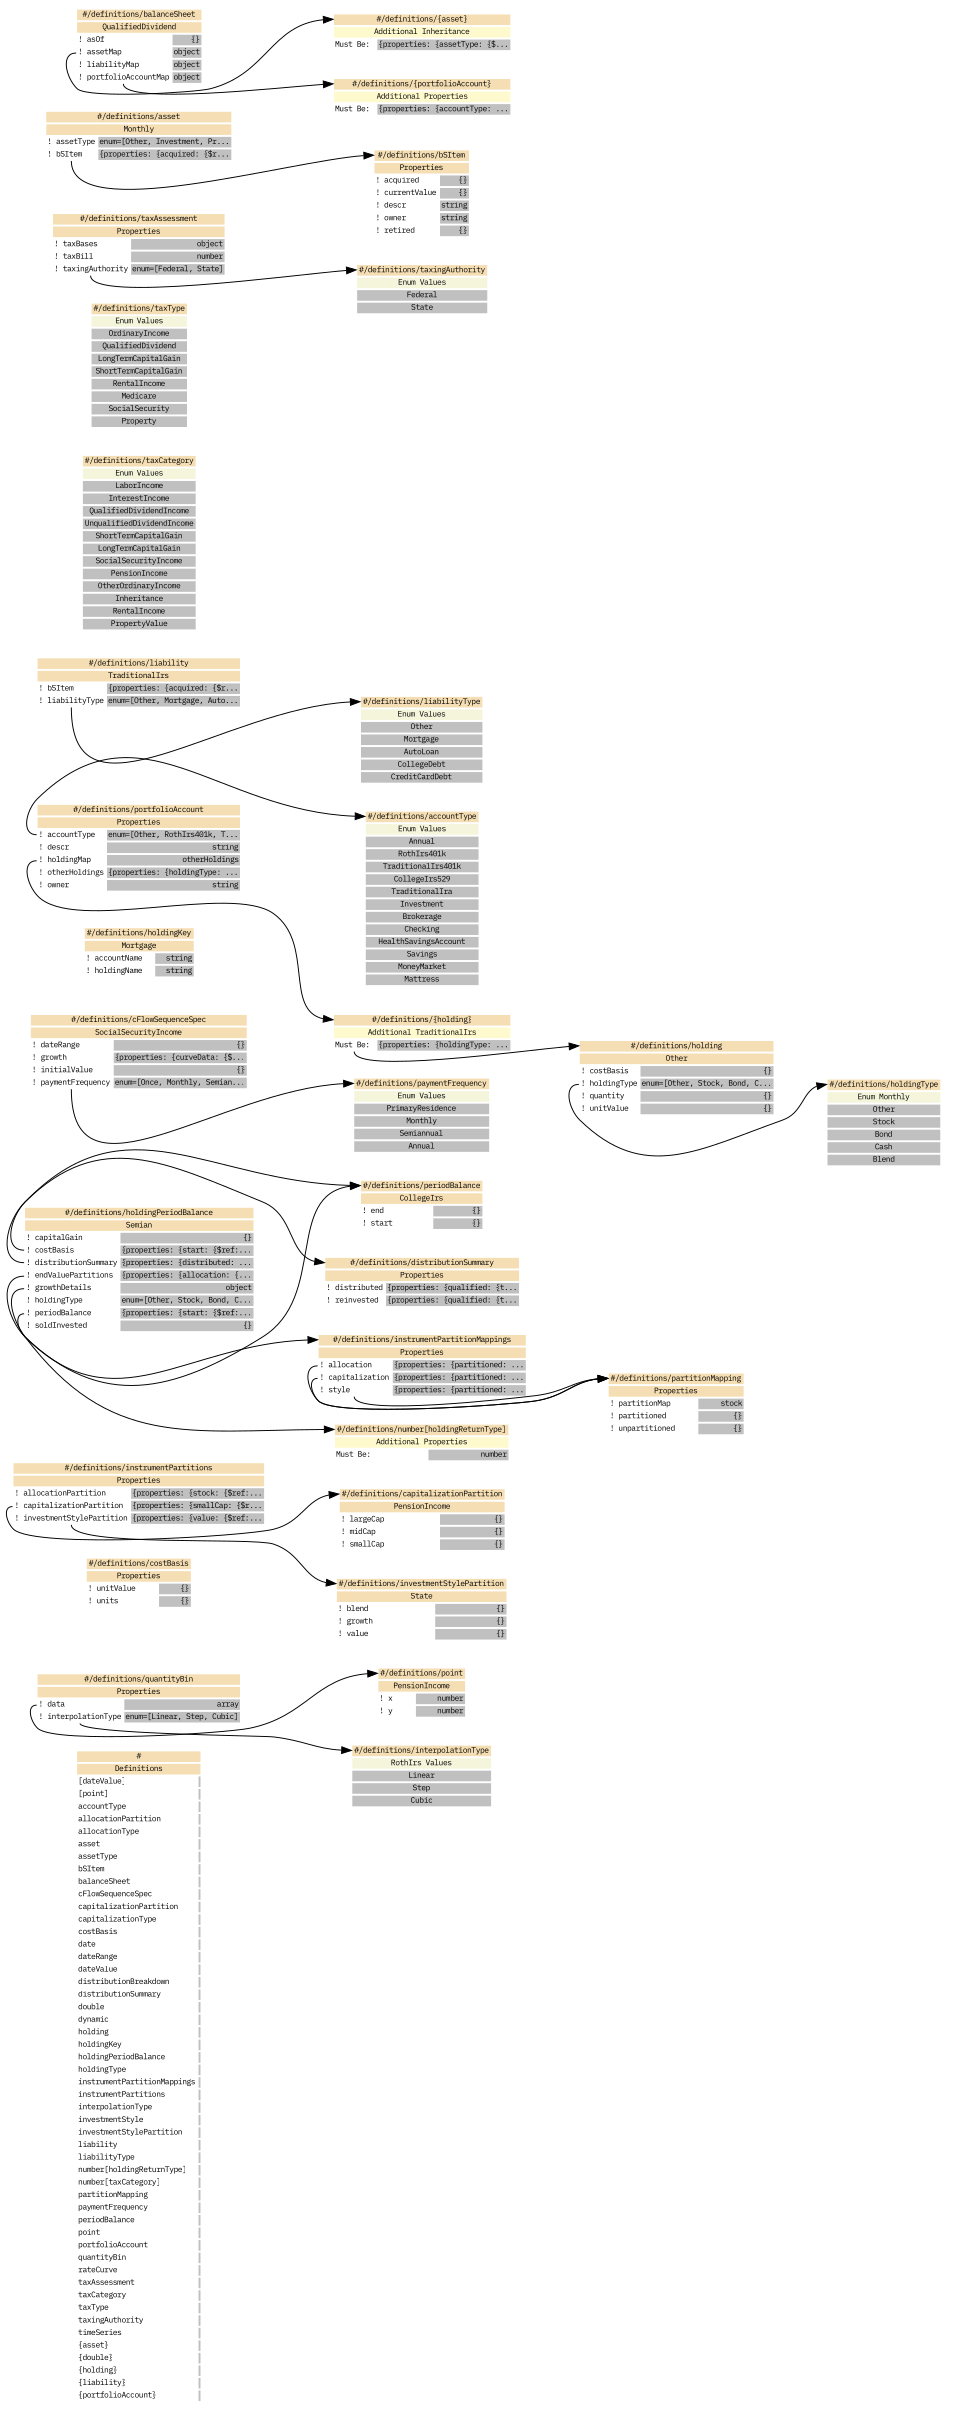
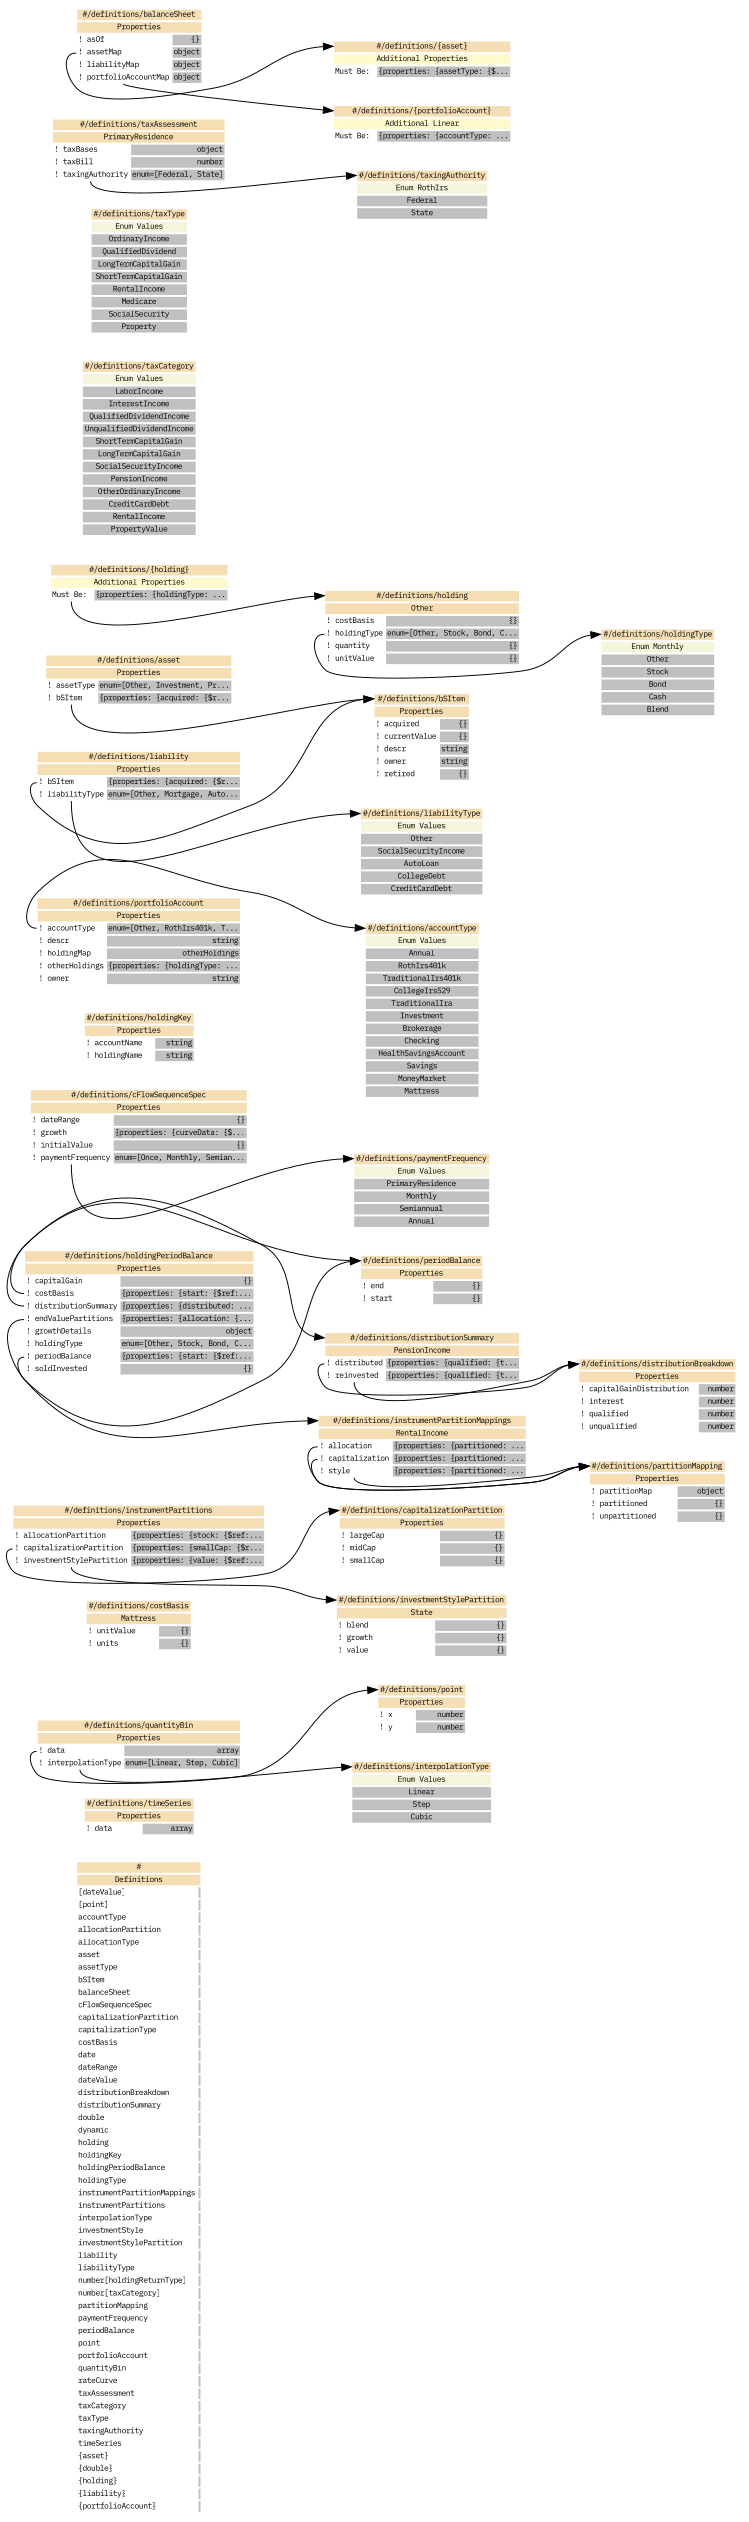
(139, 27) -> (139, 27)
(422, 32) -> (422, 59)
(422, 96) -> (422, 123)
(139, 129) -> (139, 673)
(139, 231) -> (139, 137)
(422, 282) -> (422, 188)
(139, 599) -> (139, 504)
(139, 676) -> (139, 769)
(422, 739) -> (422, 851)
none -> (205, 823)
(194, 904) -> none
(139, 946) -> (139, 1030)
(139, 1032) -> (139, 1108)
(422, 1032) -> (139, 582)
(422, 1198) -> (422, 1273)
(139, 1225) -> (139, 1268)
(422, 1275) -> (422, 1350)
(422, 1352) -> (422, 1433)
none -> (657, 1396)
(732, 1403) -> (710, 1491)
(422, 1442) -> none
(422, 1507) -> (422, 1523)
(139, 1576) -> (139, 1618)
(422, 1686) -> (422, 1702)
(422, 1763) -> (422, 1779)
none -> (139, 1816)
